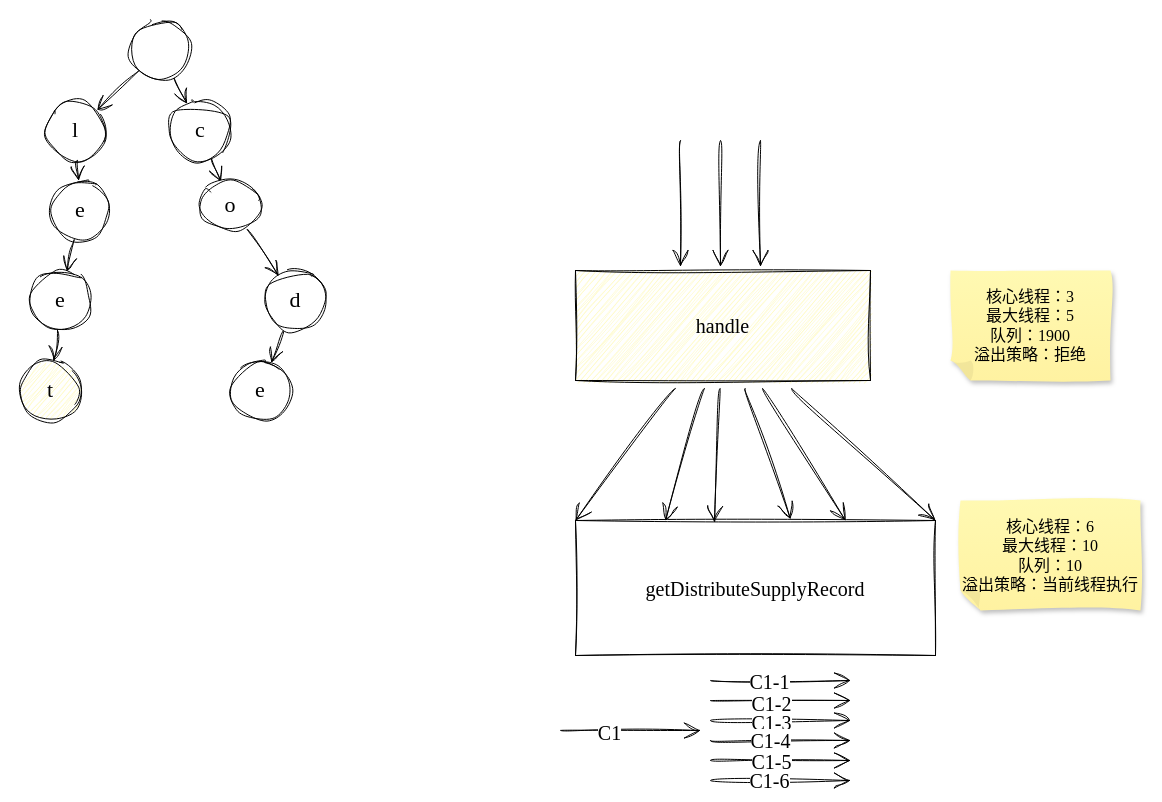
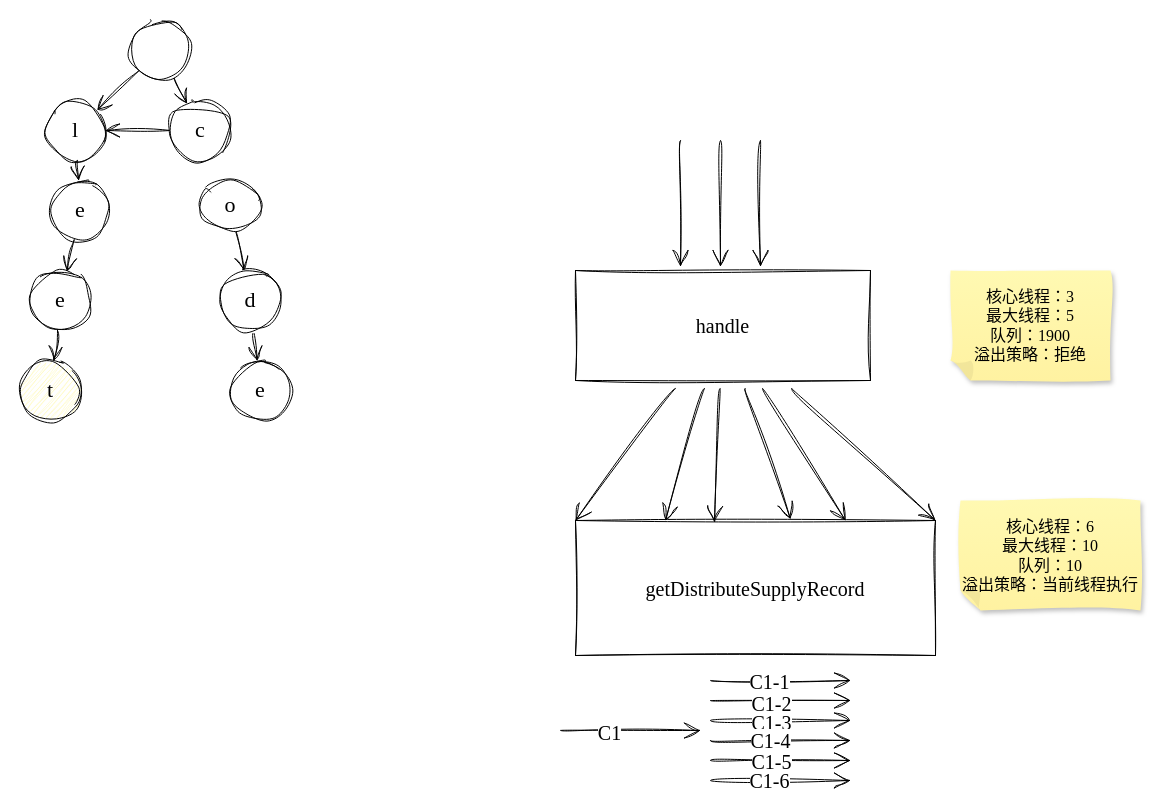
(215, 168) -> (138, 131)
(296, 301) -> (251, 301)
(723, 326) -> (723, 326)
